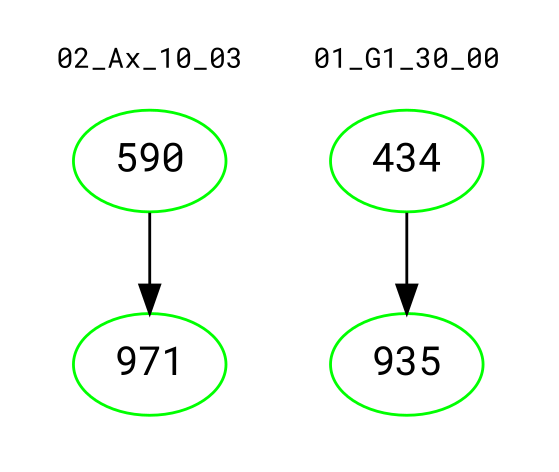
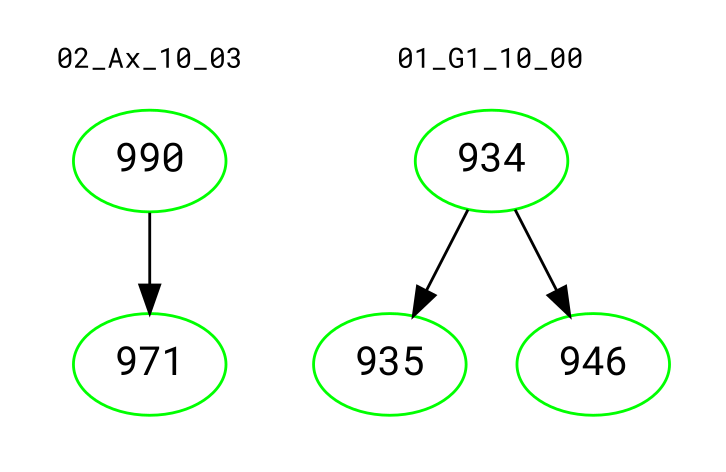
(408, 61) -> (492, 61)
(150, 161) -> (150, 161)
(407, 161) -> (492, 161)
none -> (593, 364)
